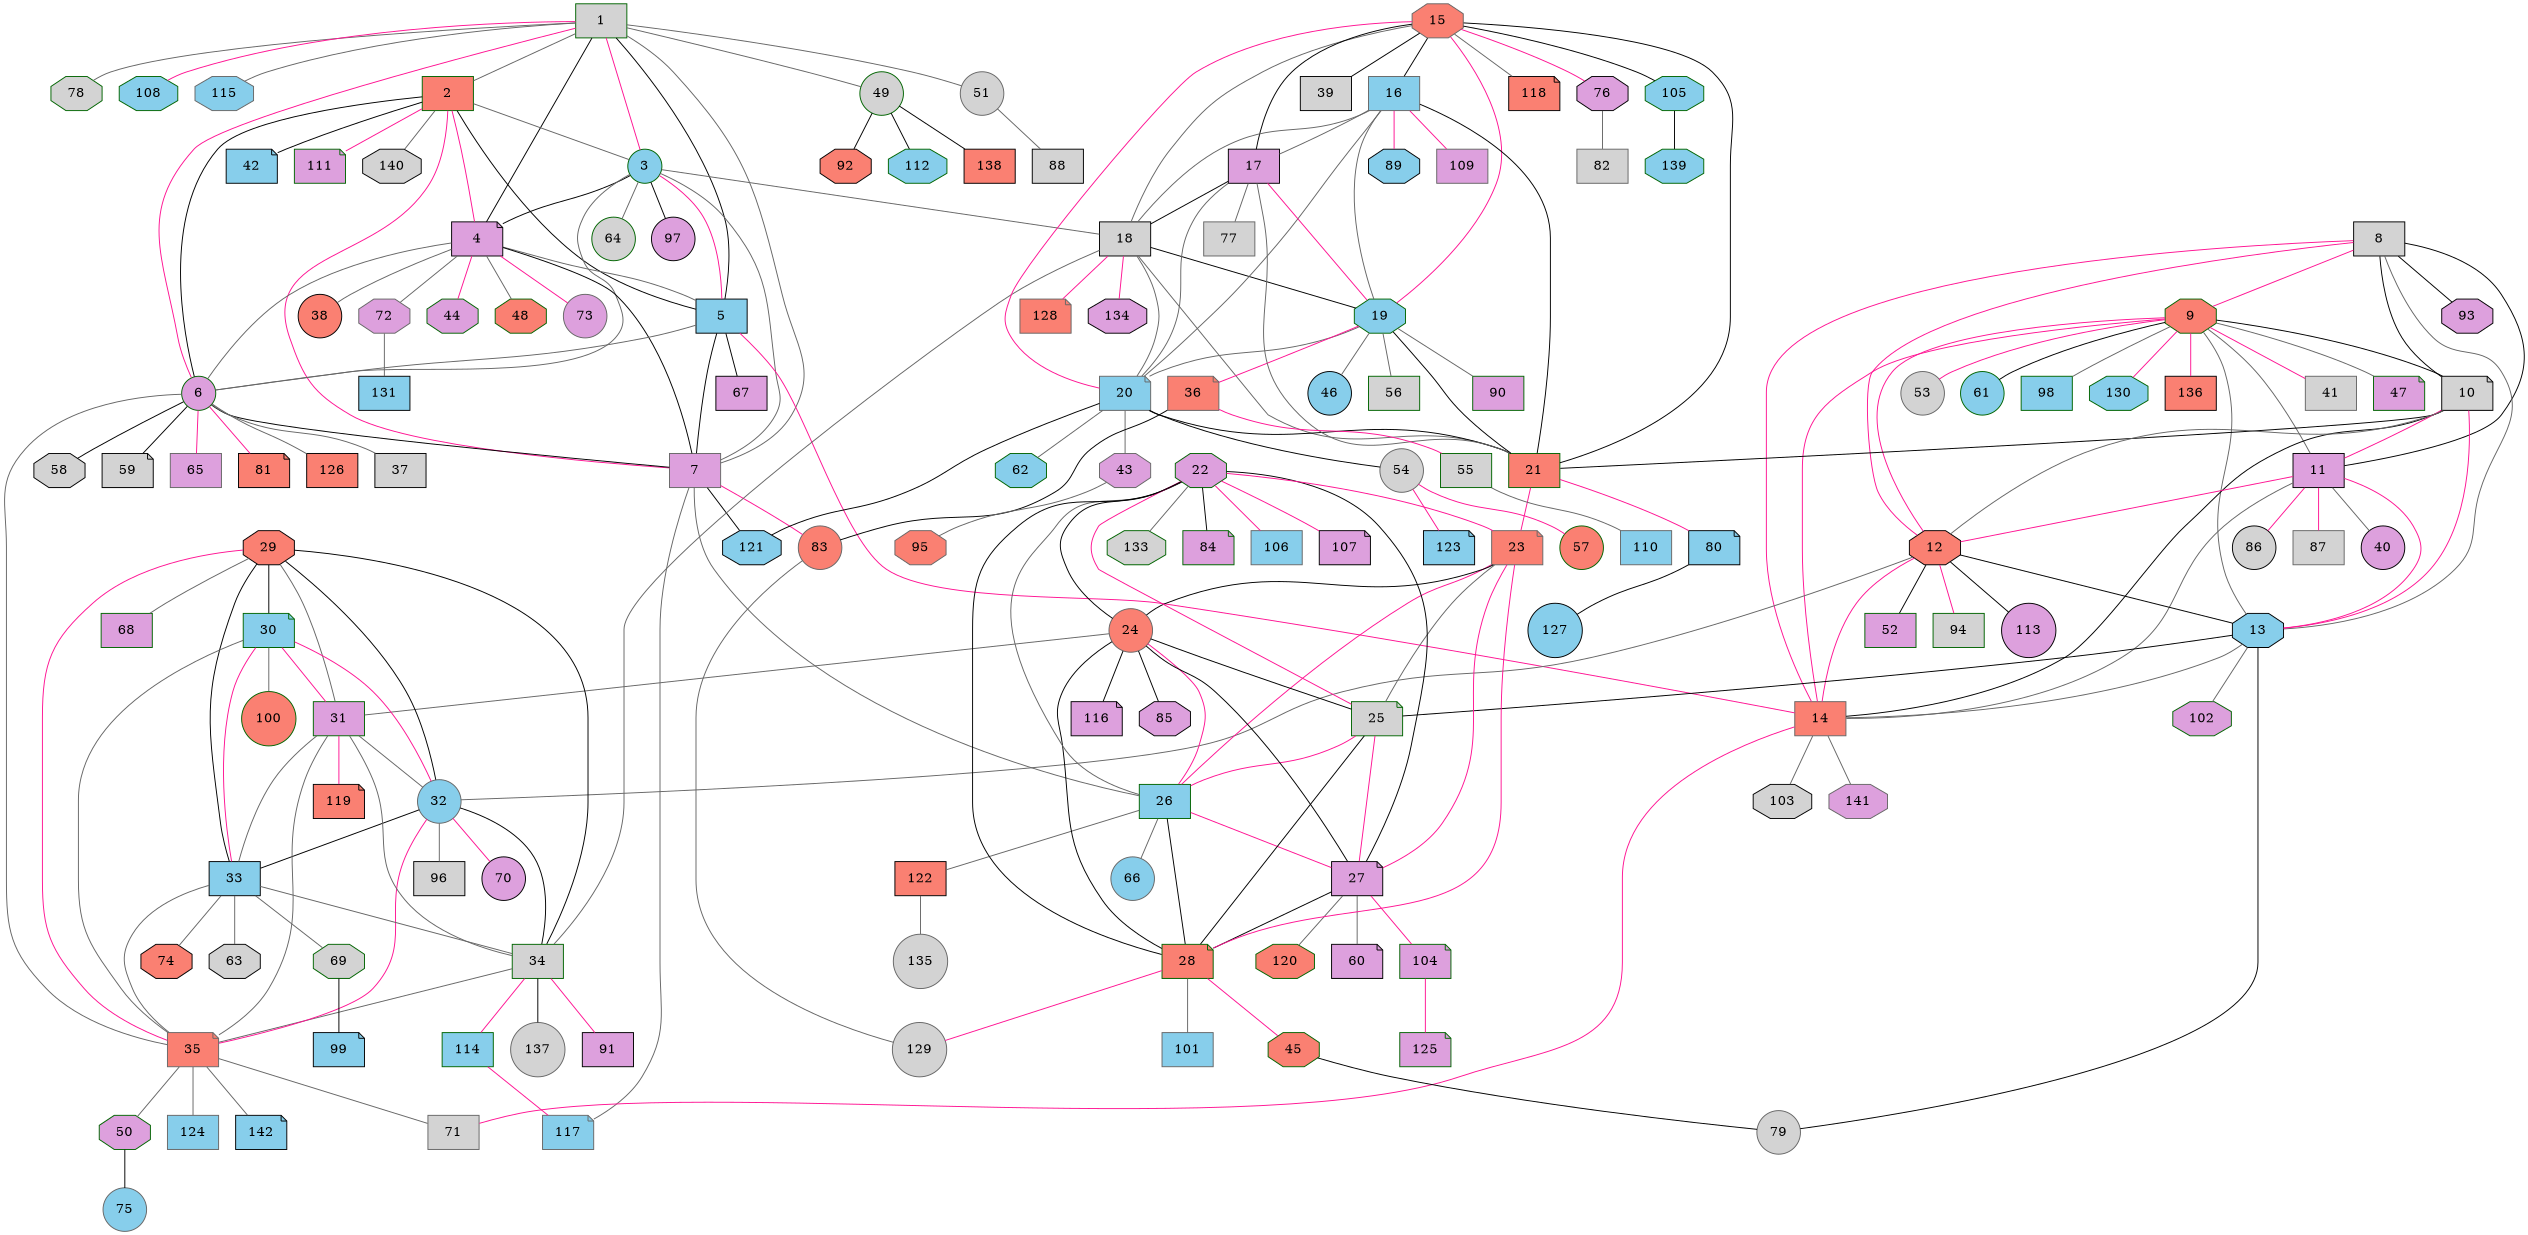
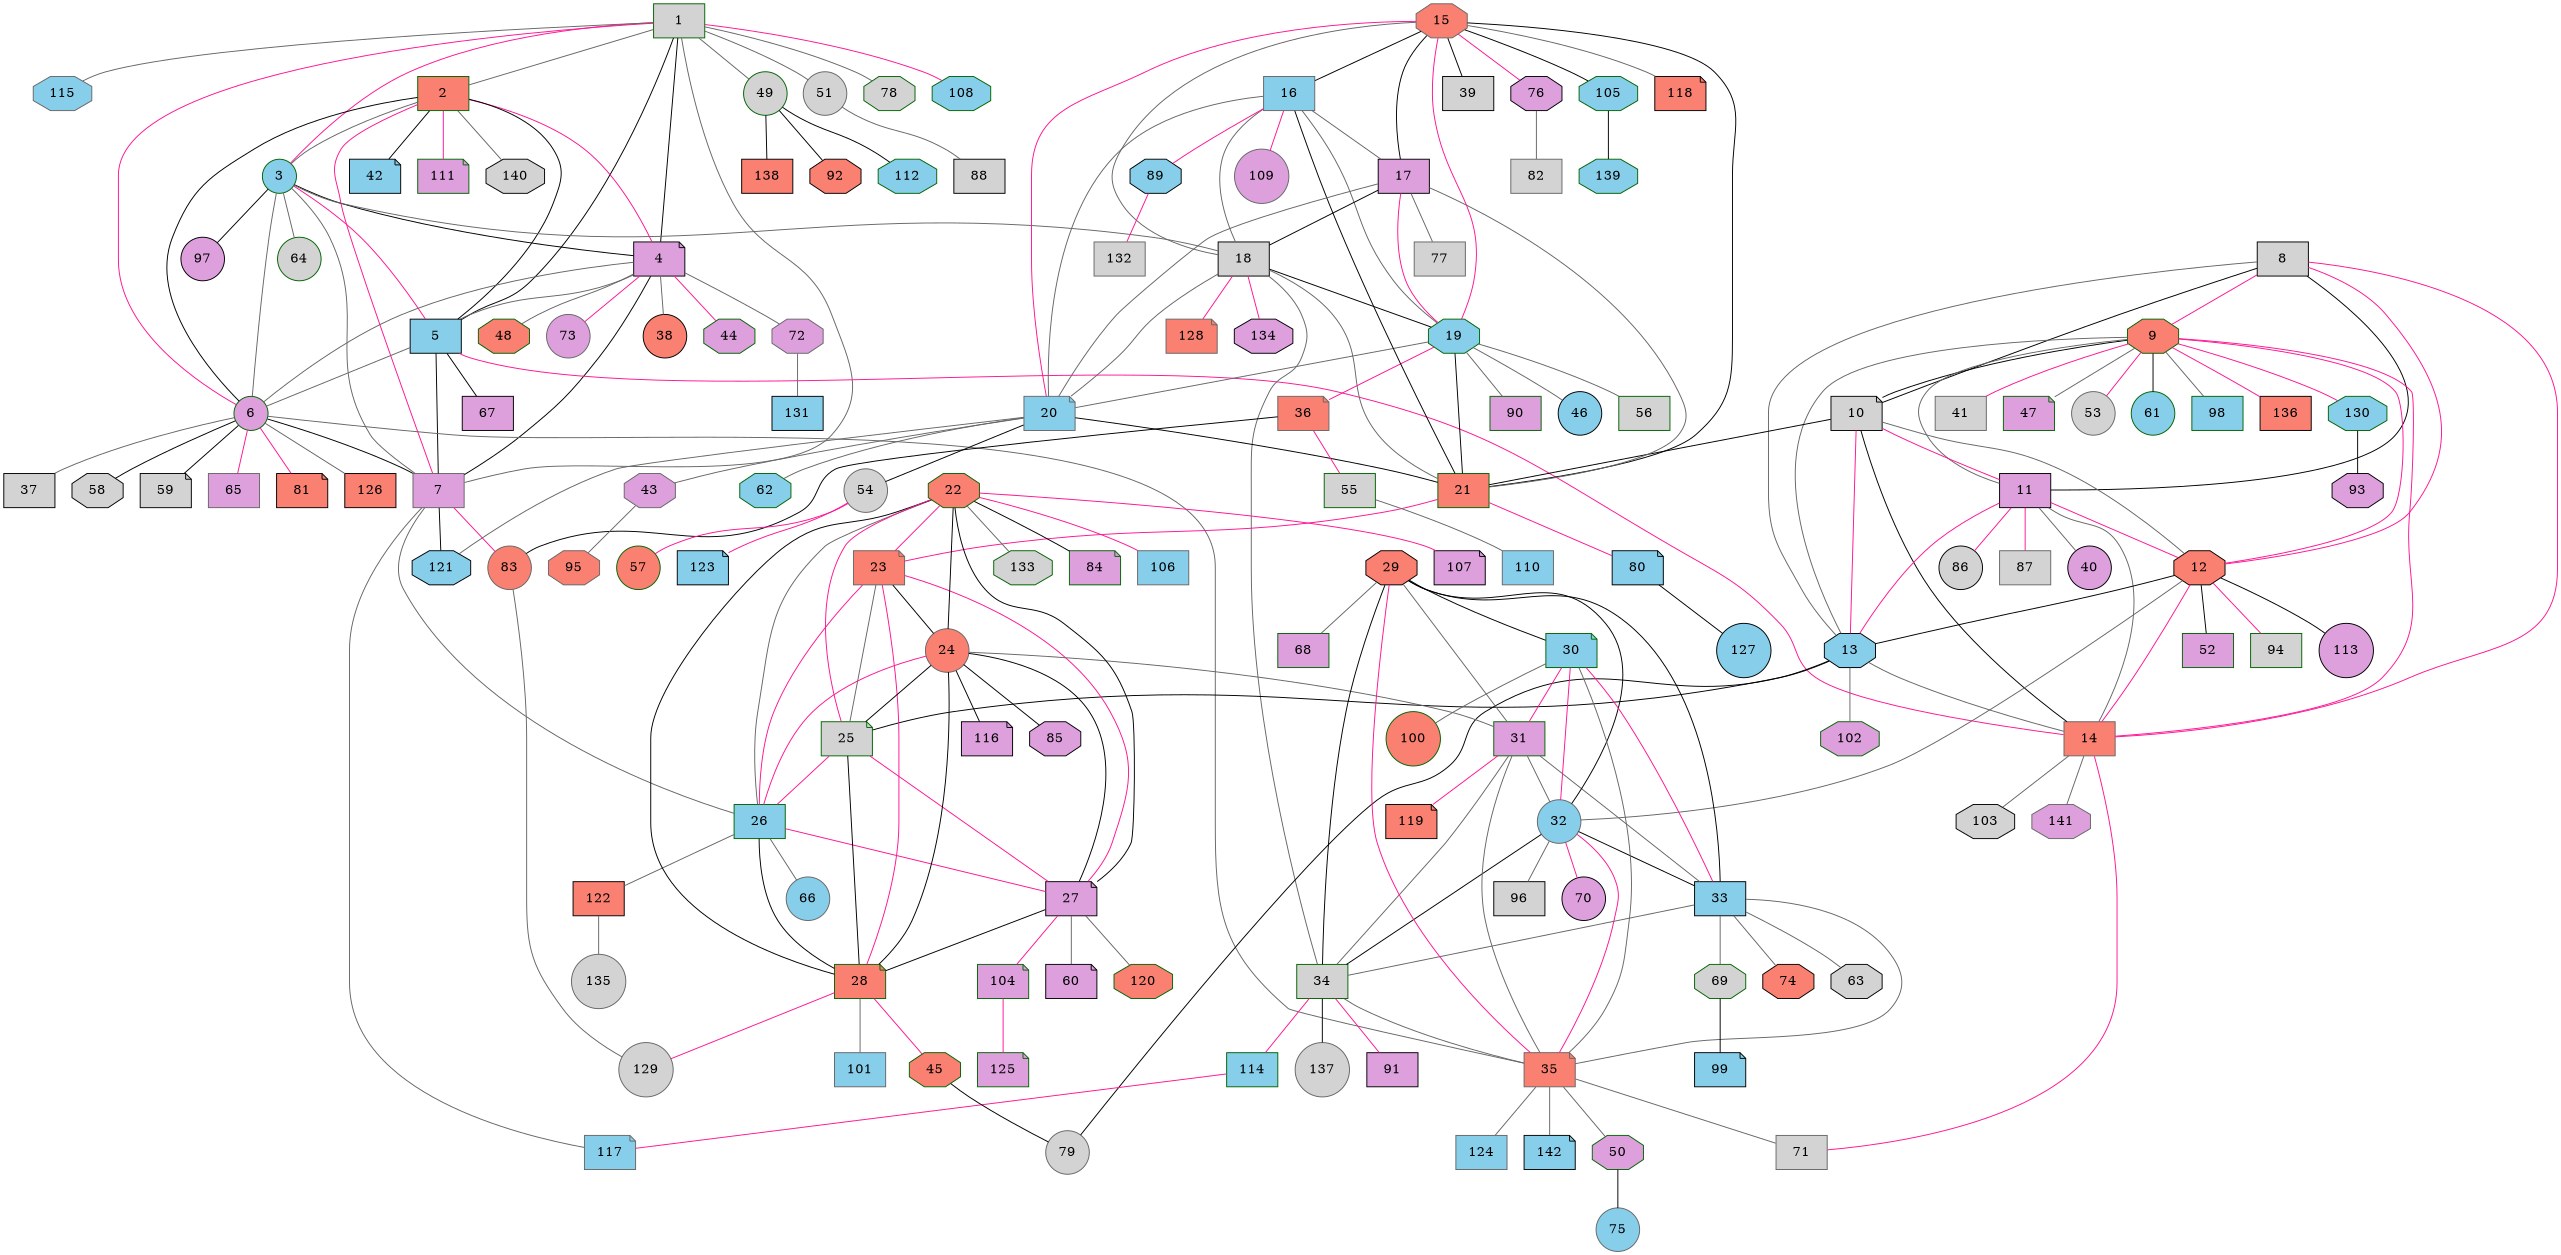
(1462, 166) -> (1262, 176)
none -> (1120, 259)
(2425, 279) -> (2358, 451)
(1201, 470) -> (954, 491)
(938, 476) -> (731, 452)
